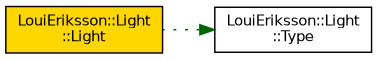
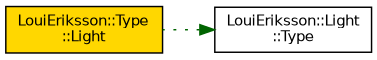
(84, 30) -> (84, 30)
